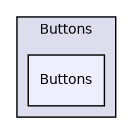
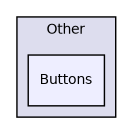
(66, 30) -> (66, 30)
